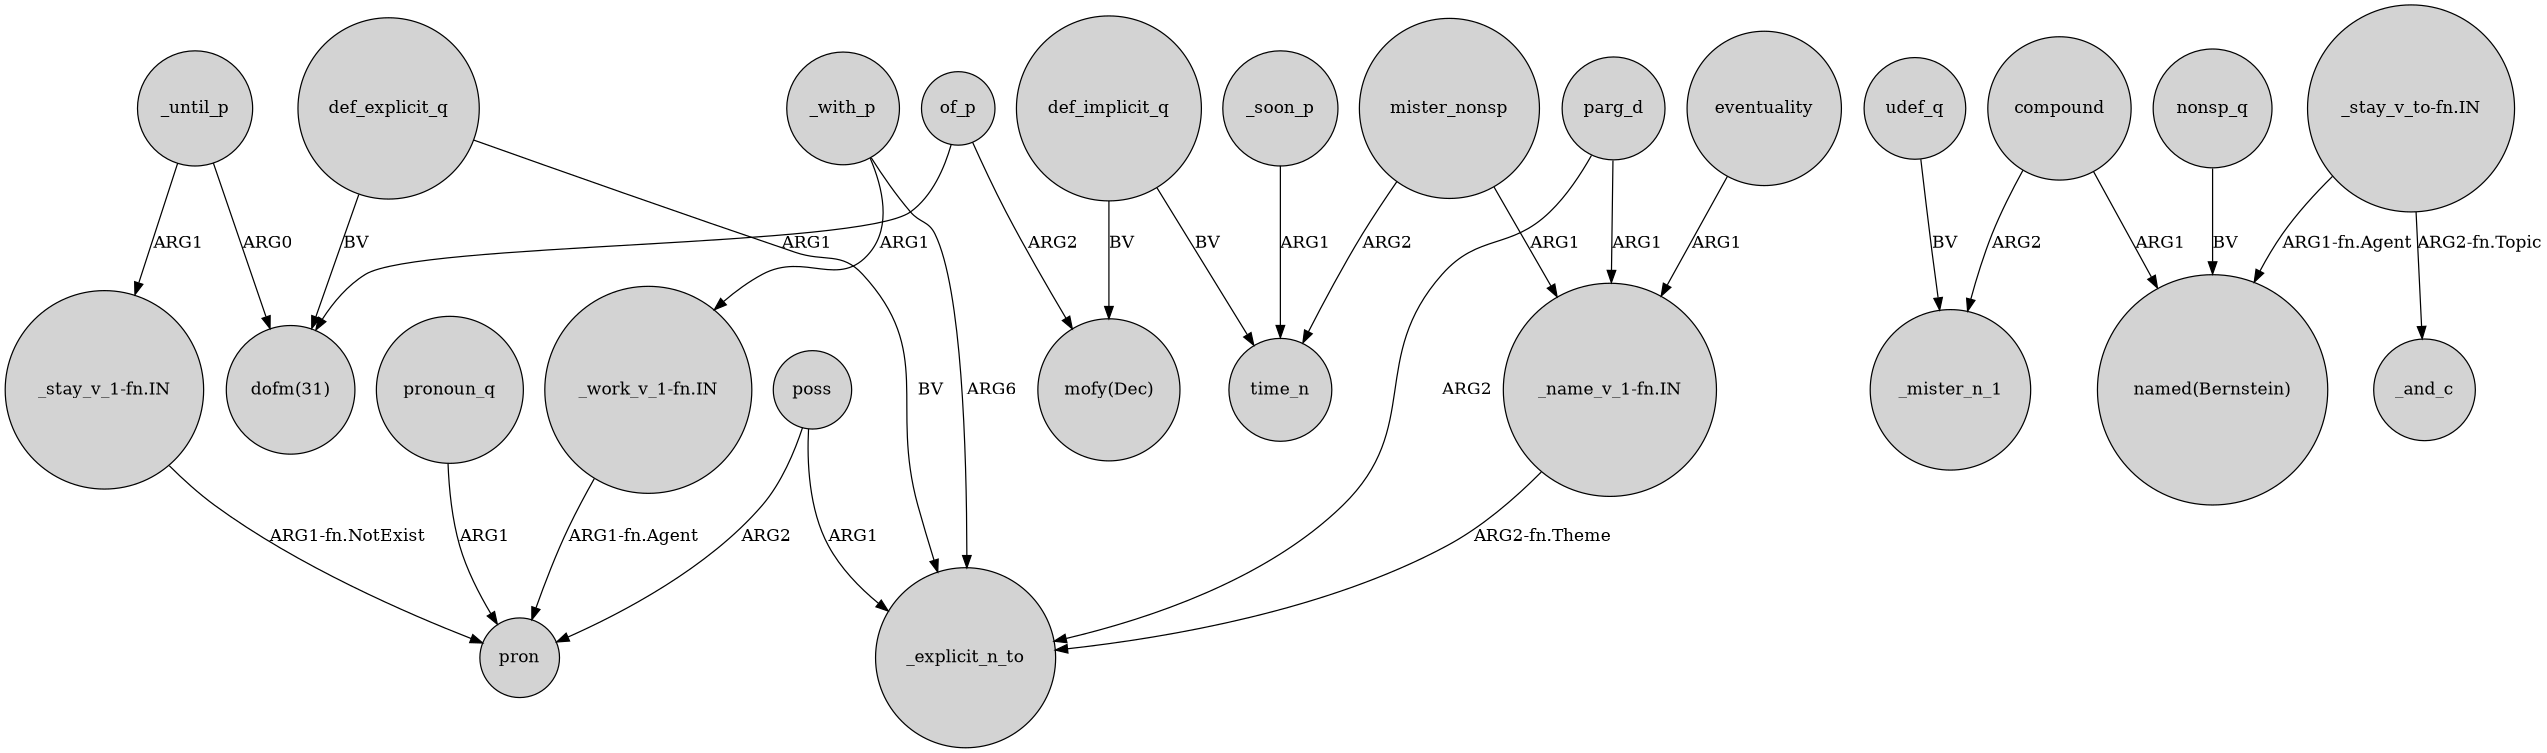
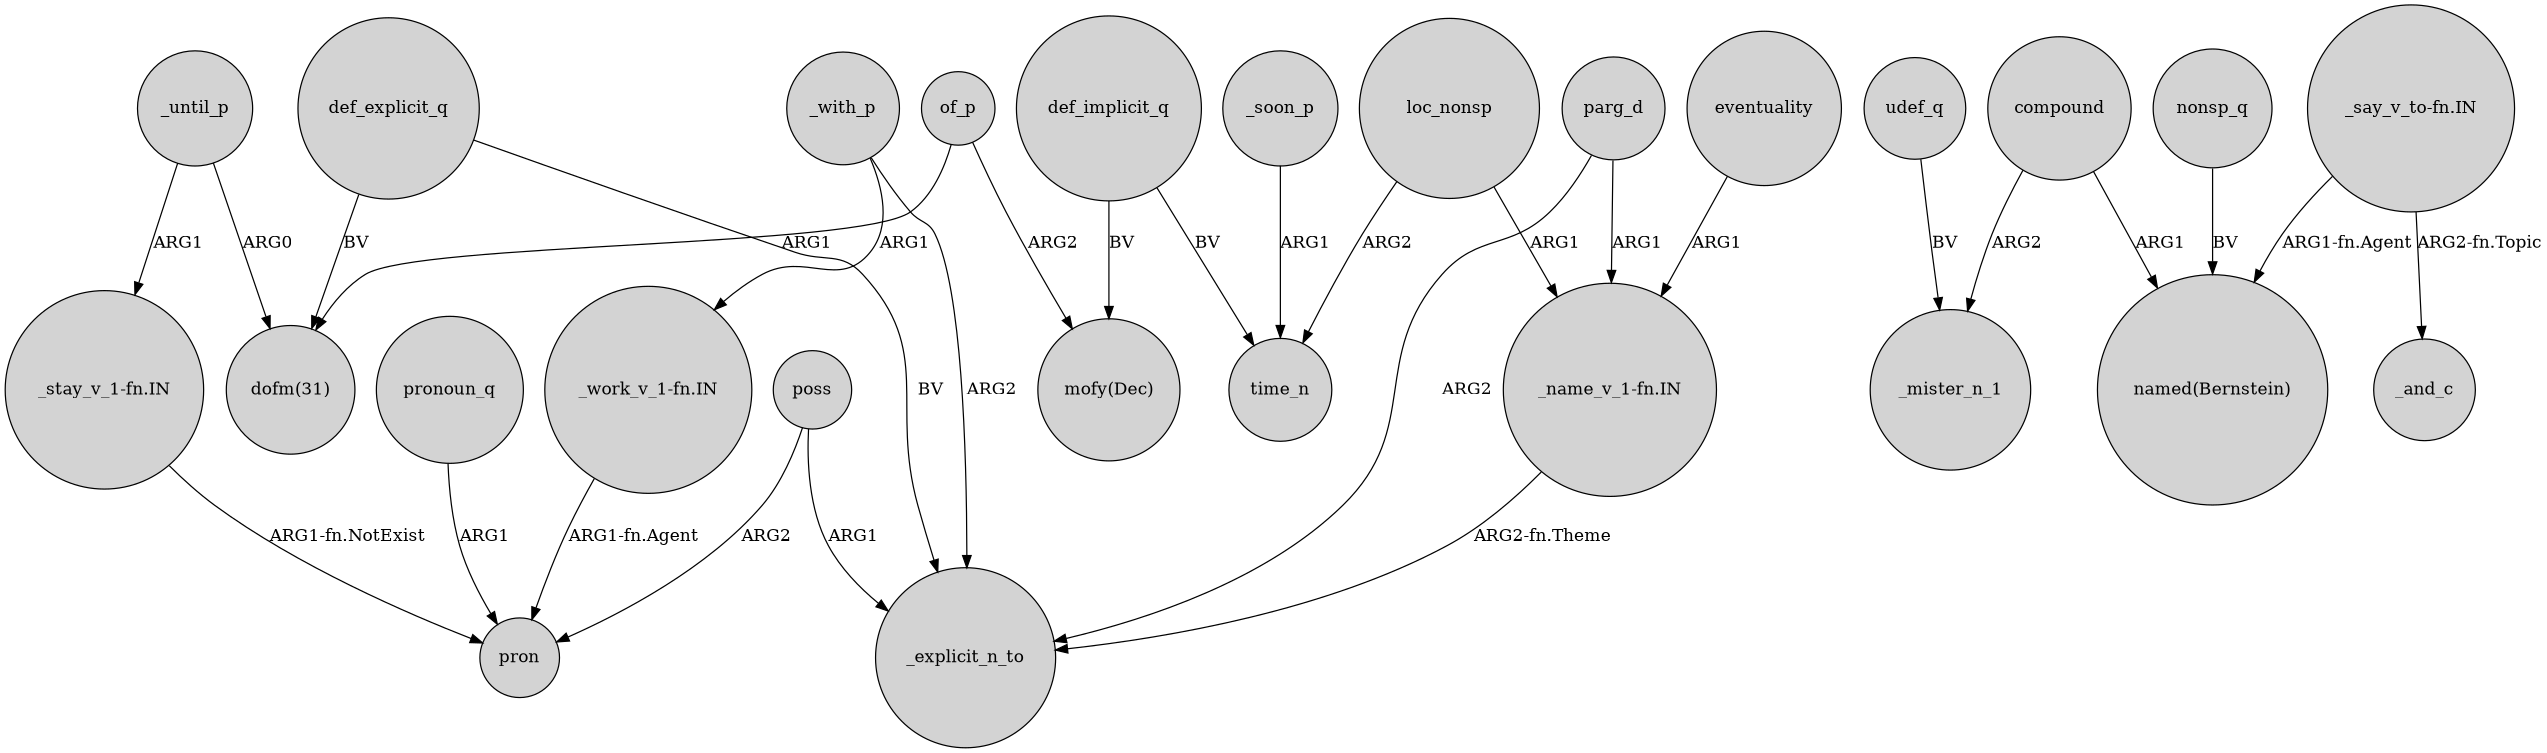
(1449, 108) -> (1449, 108)
(2411, 108) -> (2411, 108)
(992, 390) -> (992, 390)
